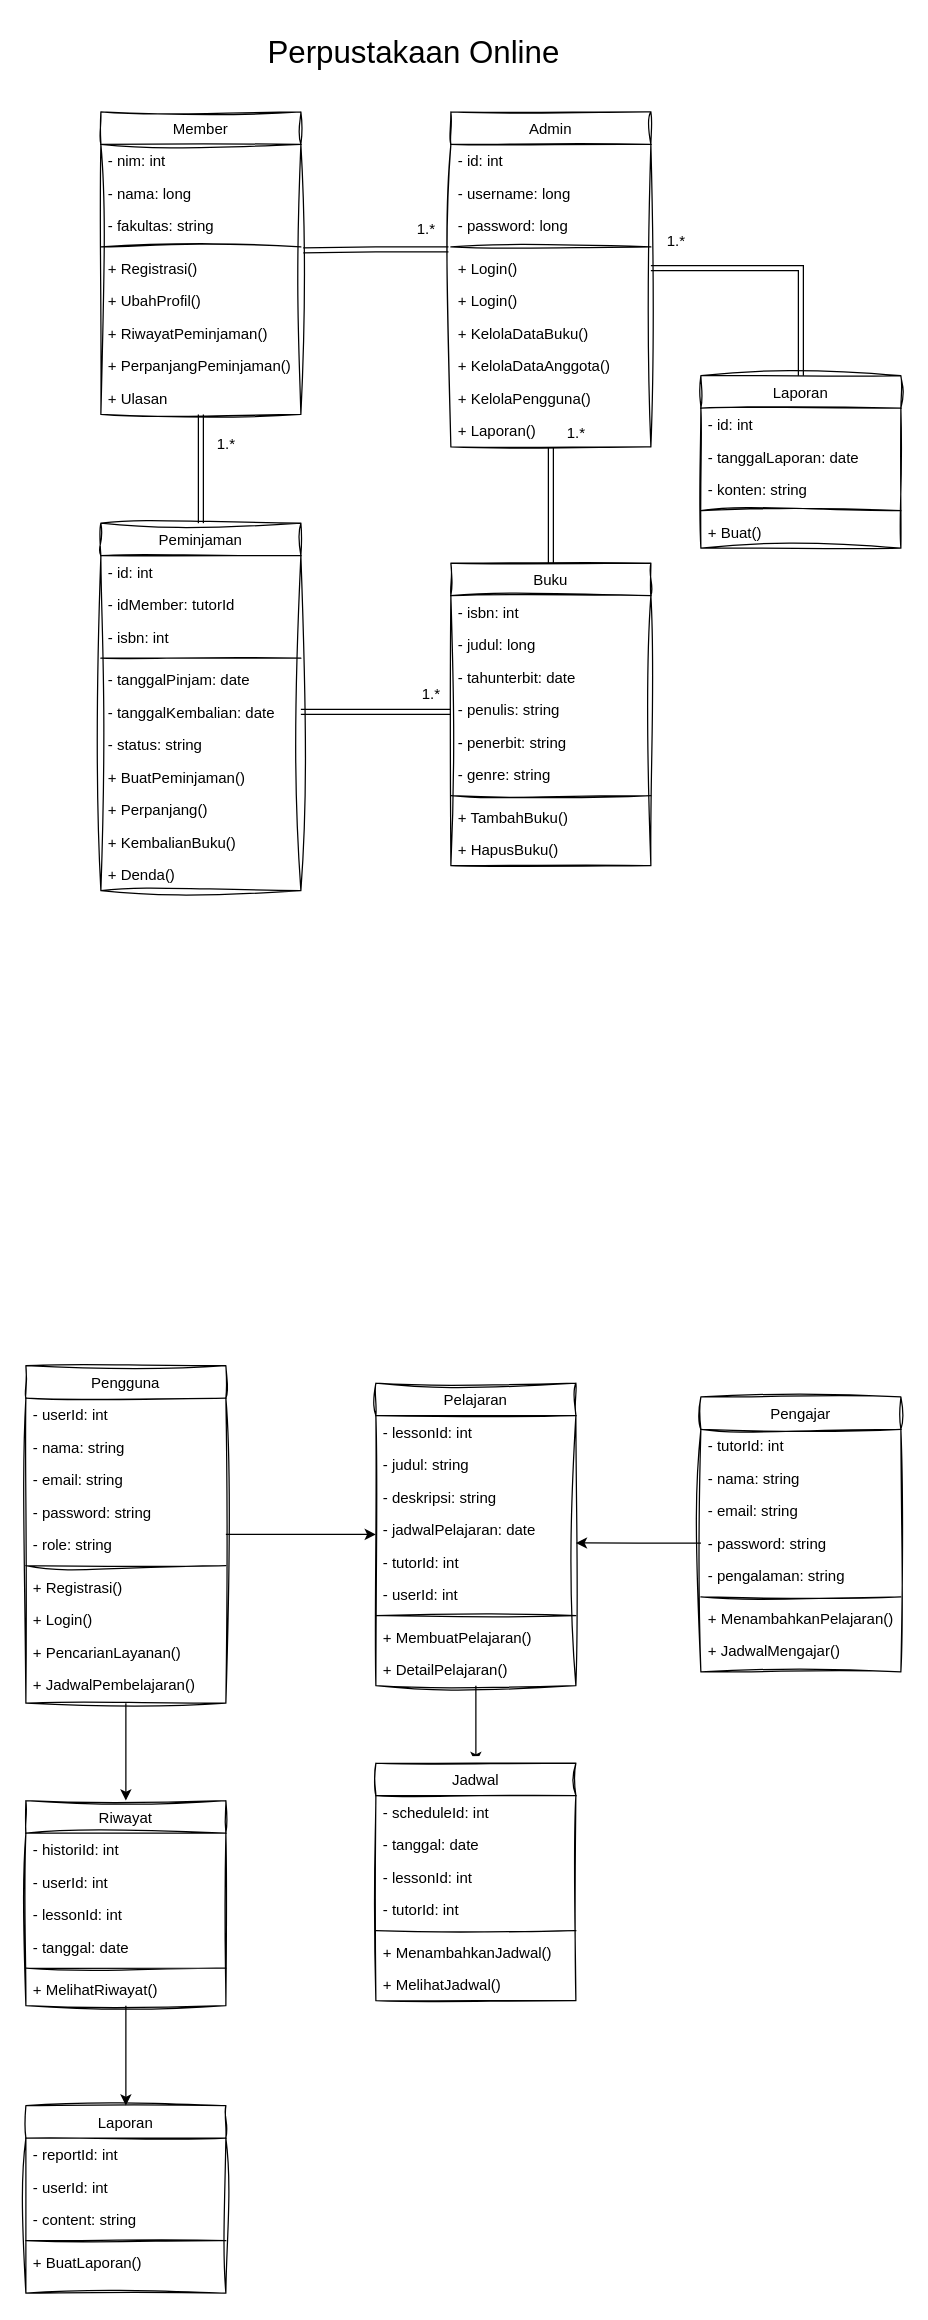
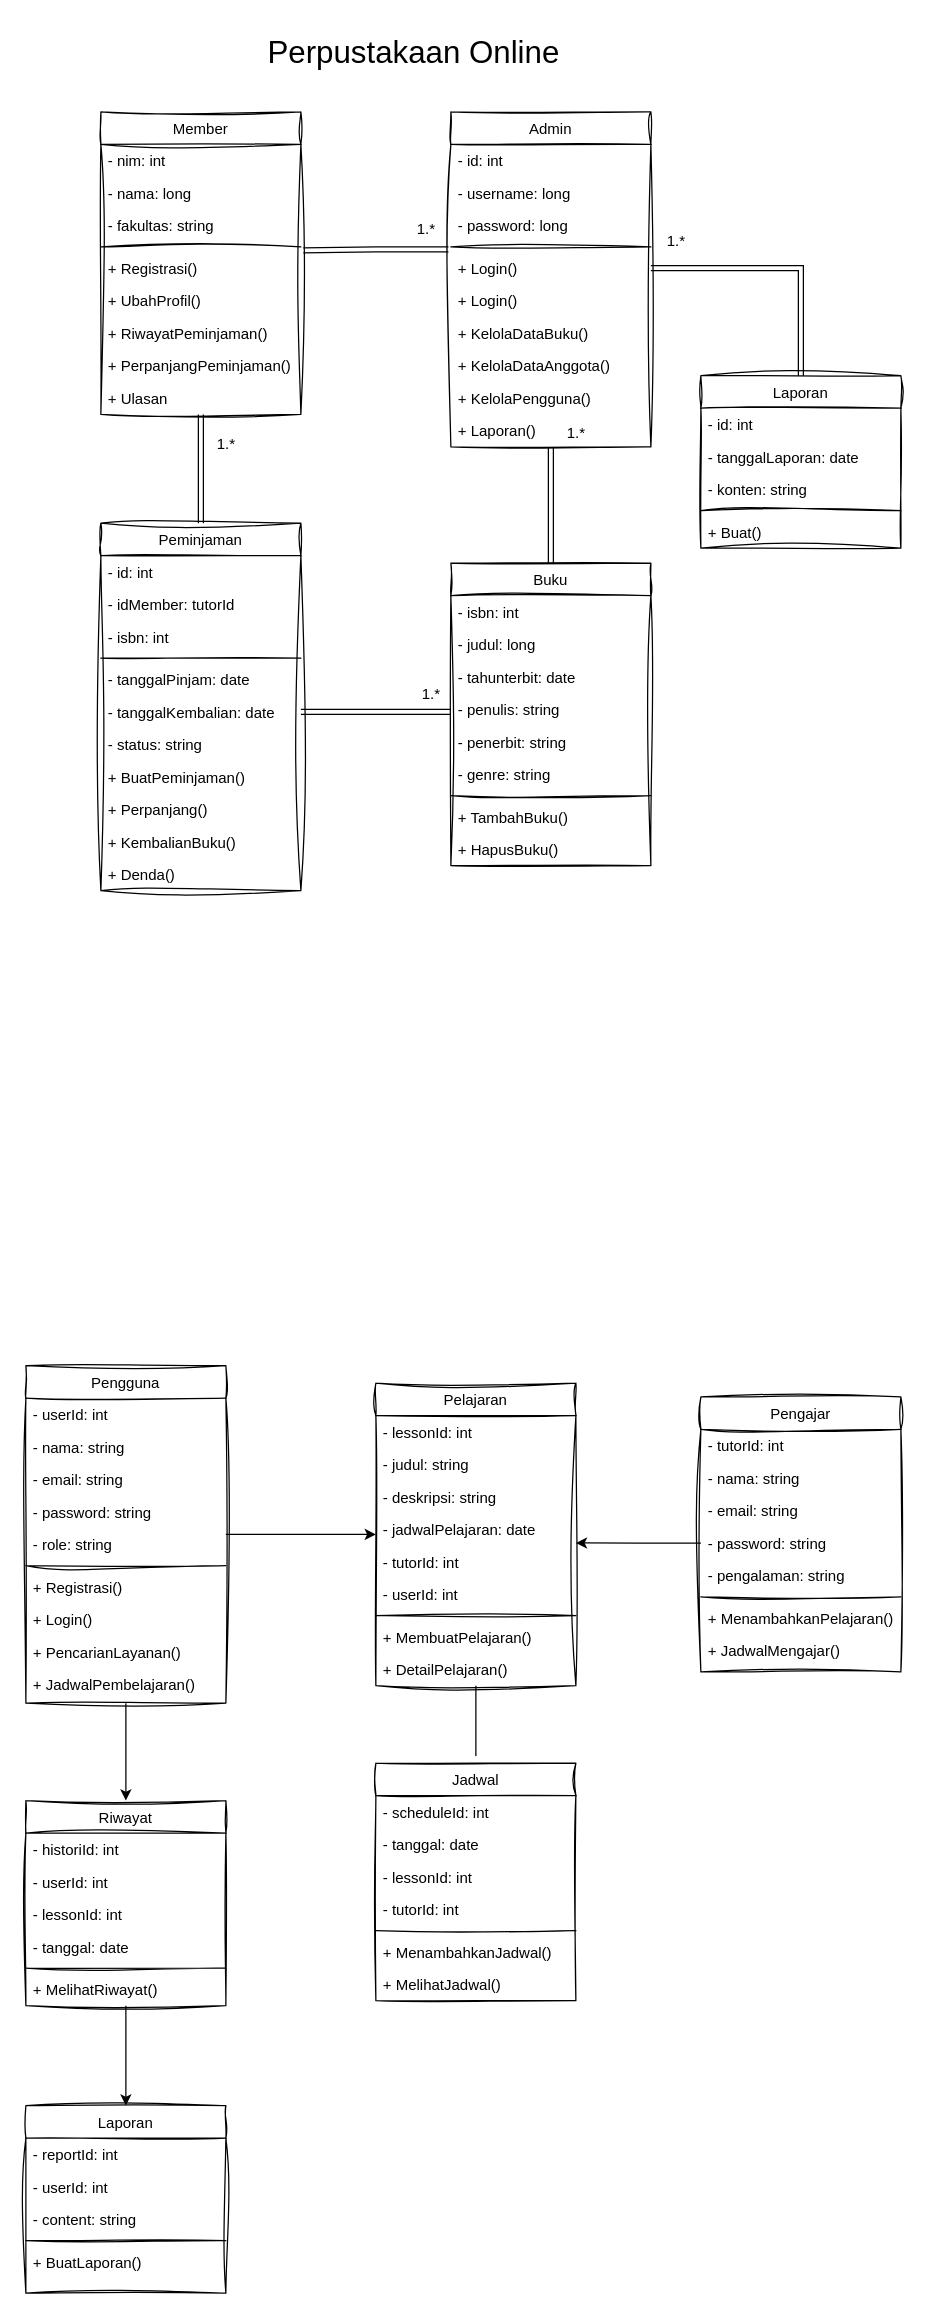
(476, 1753) -> (476, 1754)
